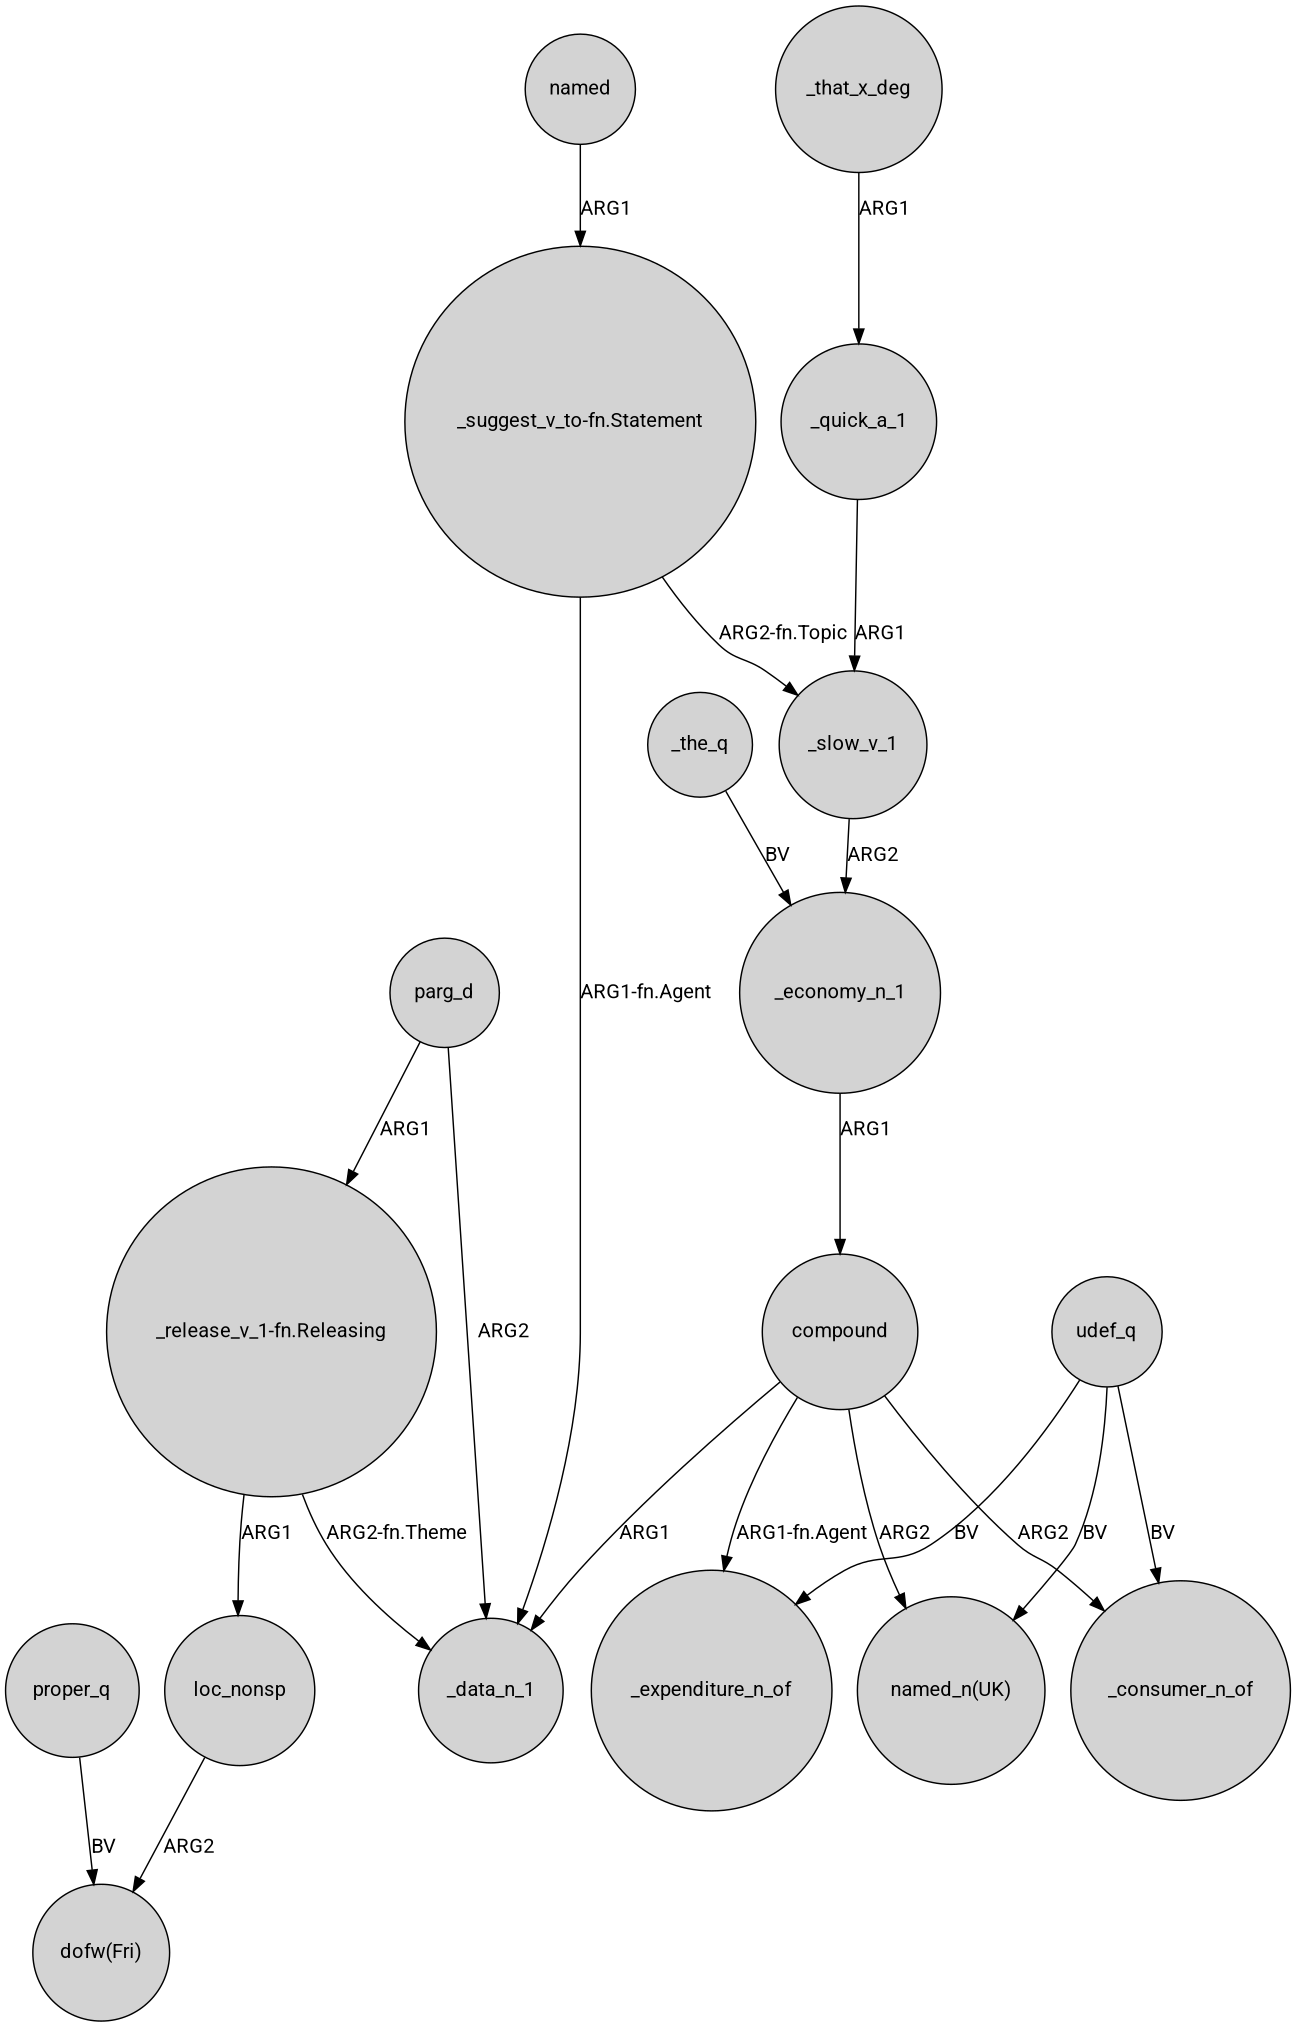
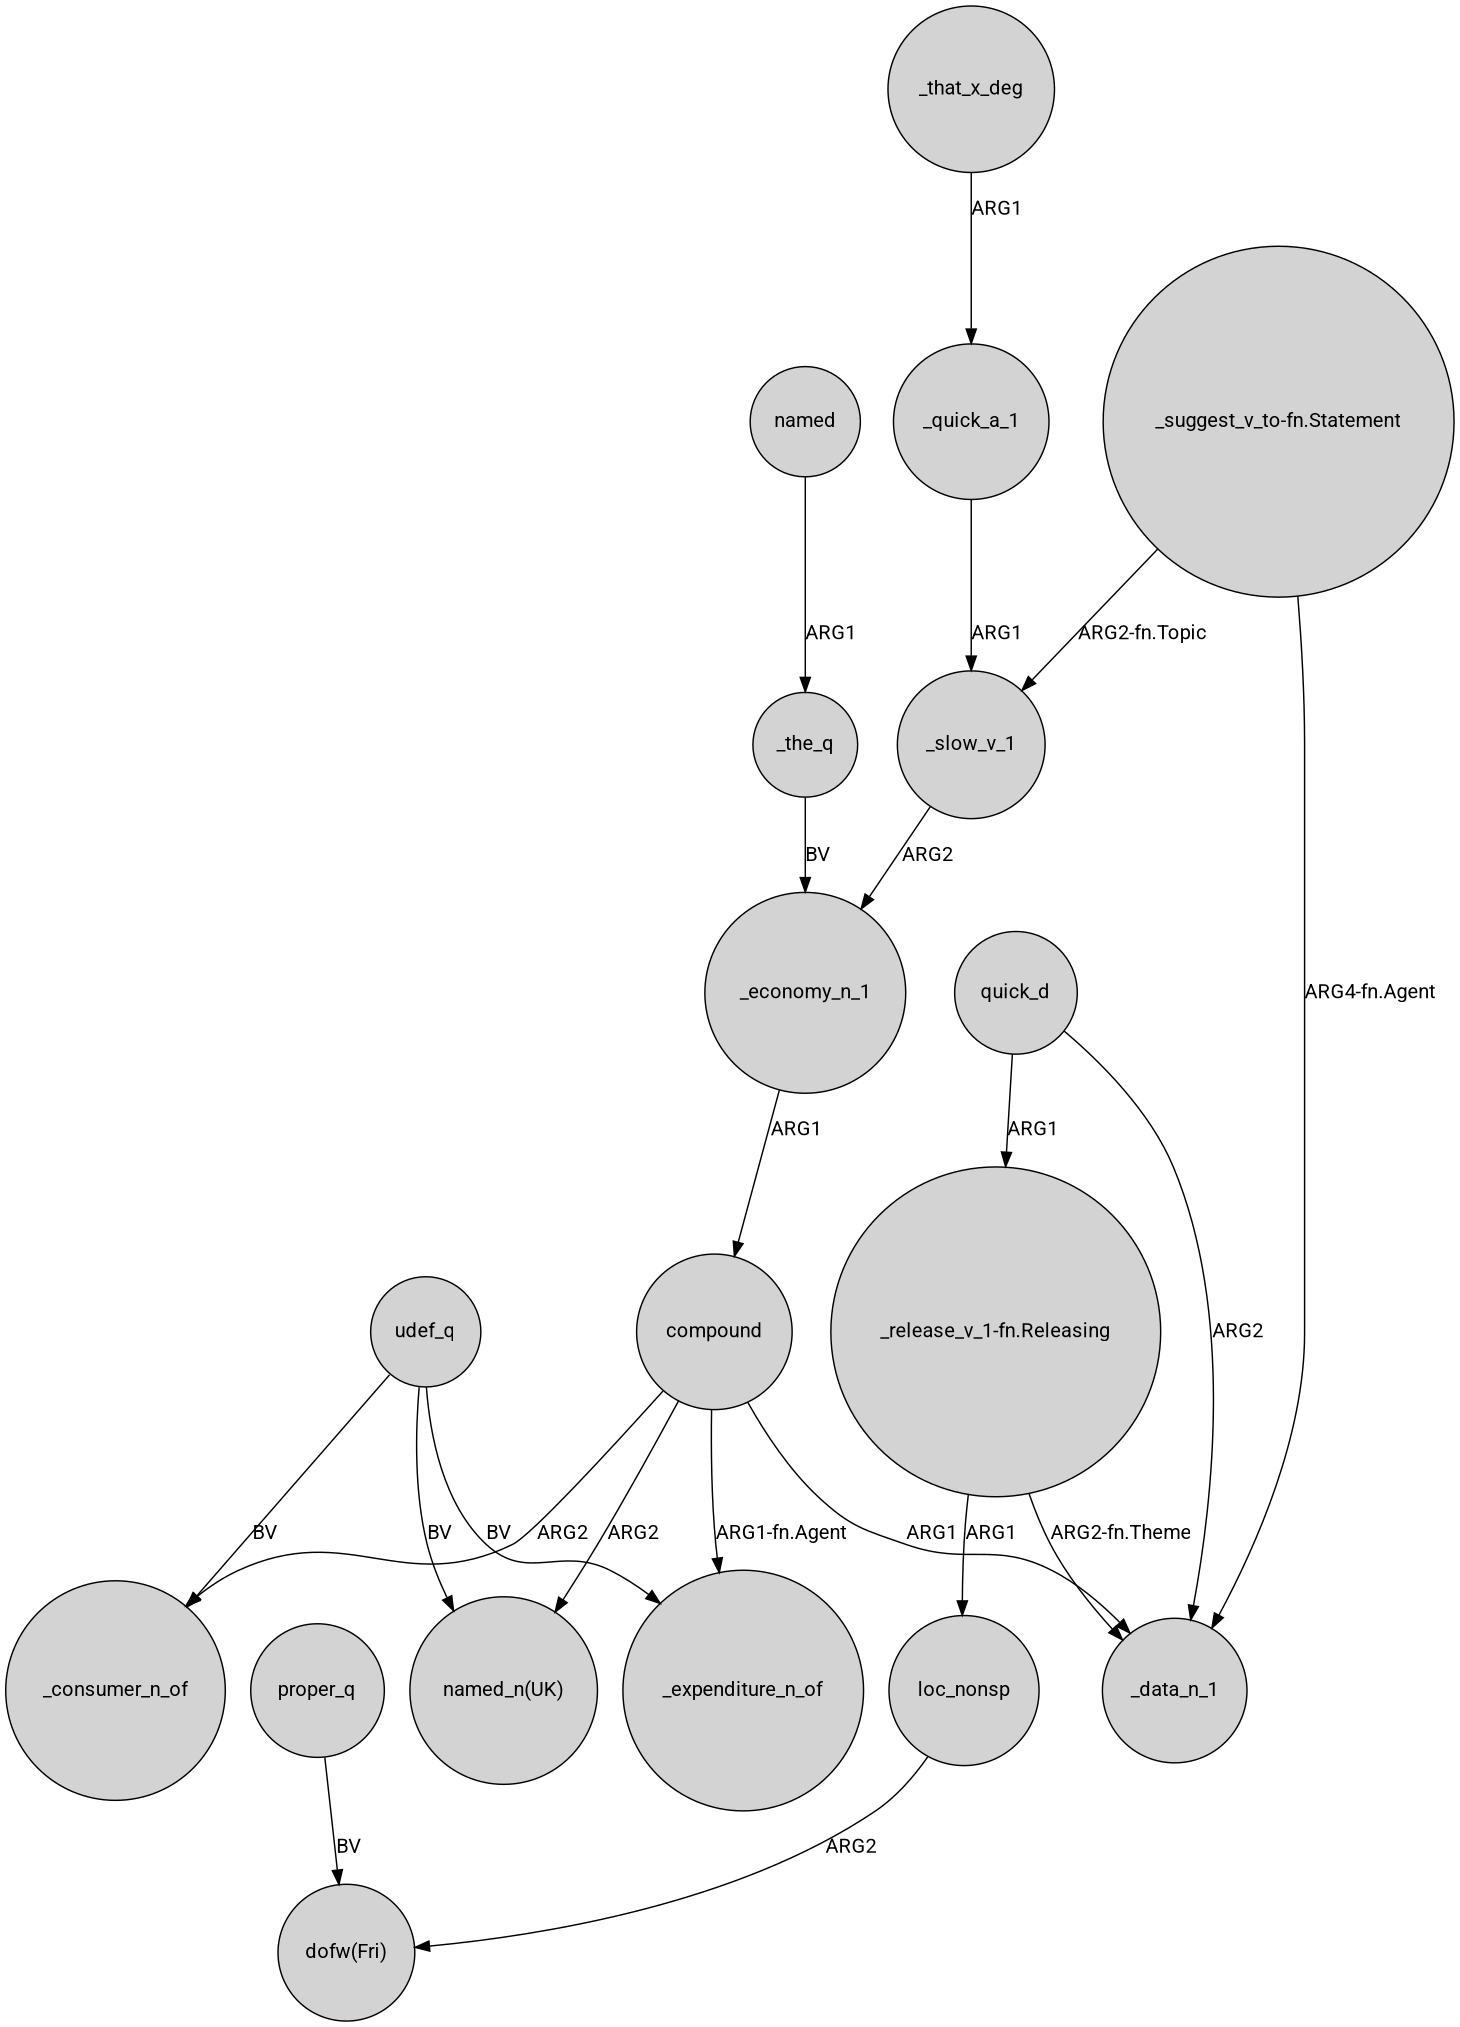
(580, 188) -> (805, 577)
(445, 993) -> (1016, 993)
(646, 993) -> (1370, 993)
